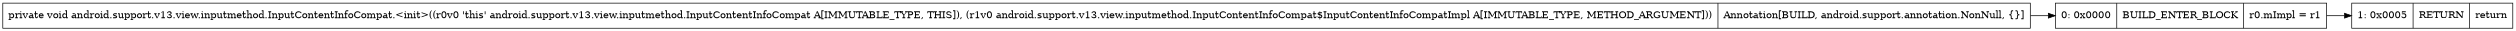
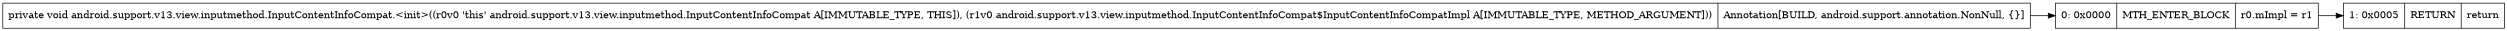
(2180, 15) -> (2176, 15)
